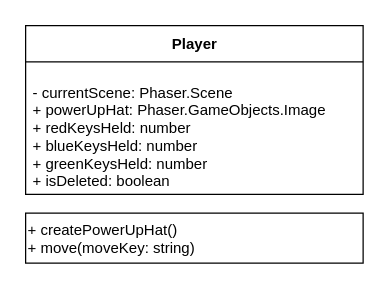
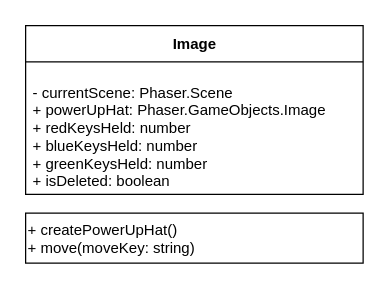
(195, 44) -> (195, 44)
